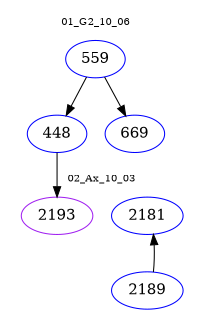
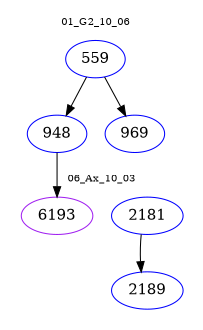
(57, 134) -> (57, 134)
(135, 134) -> (135, 134)
(102, 179) -> (102, 179)
(57, 216) -> (57, 216)
(154, 259) -> (140, 248)
